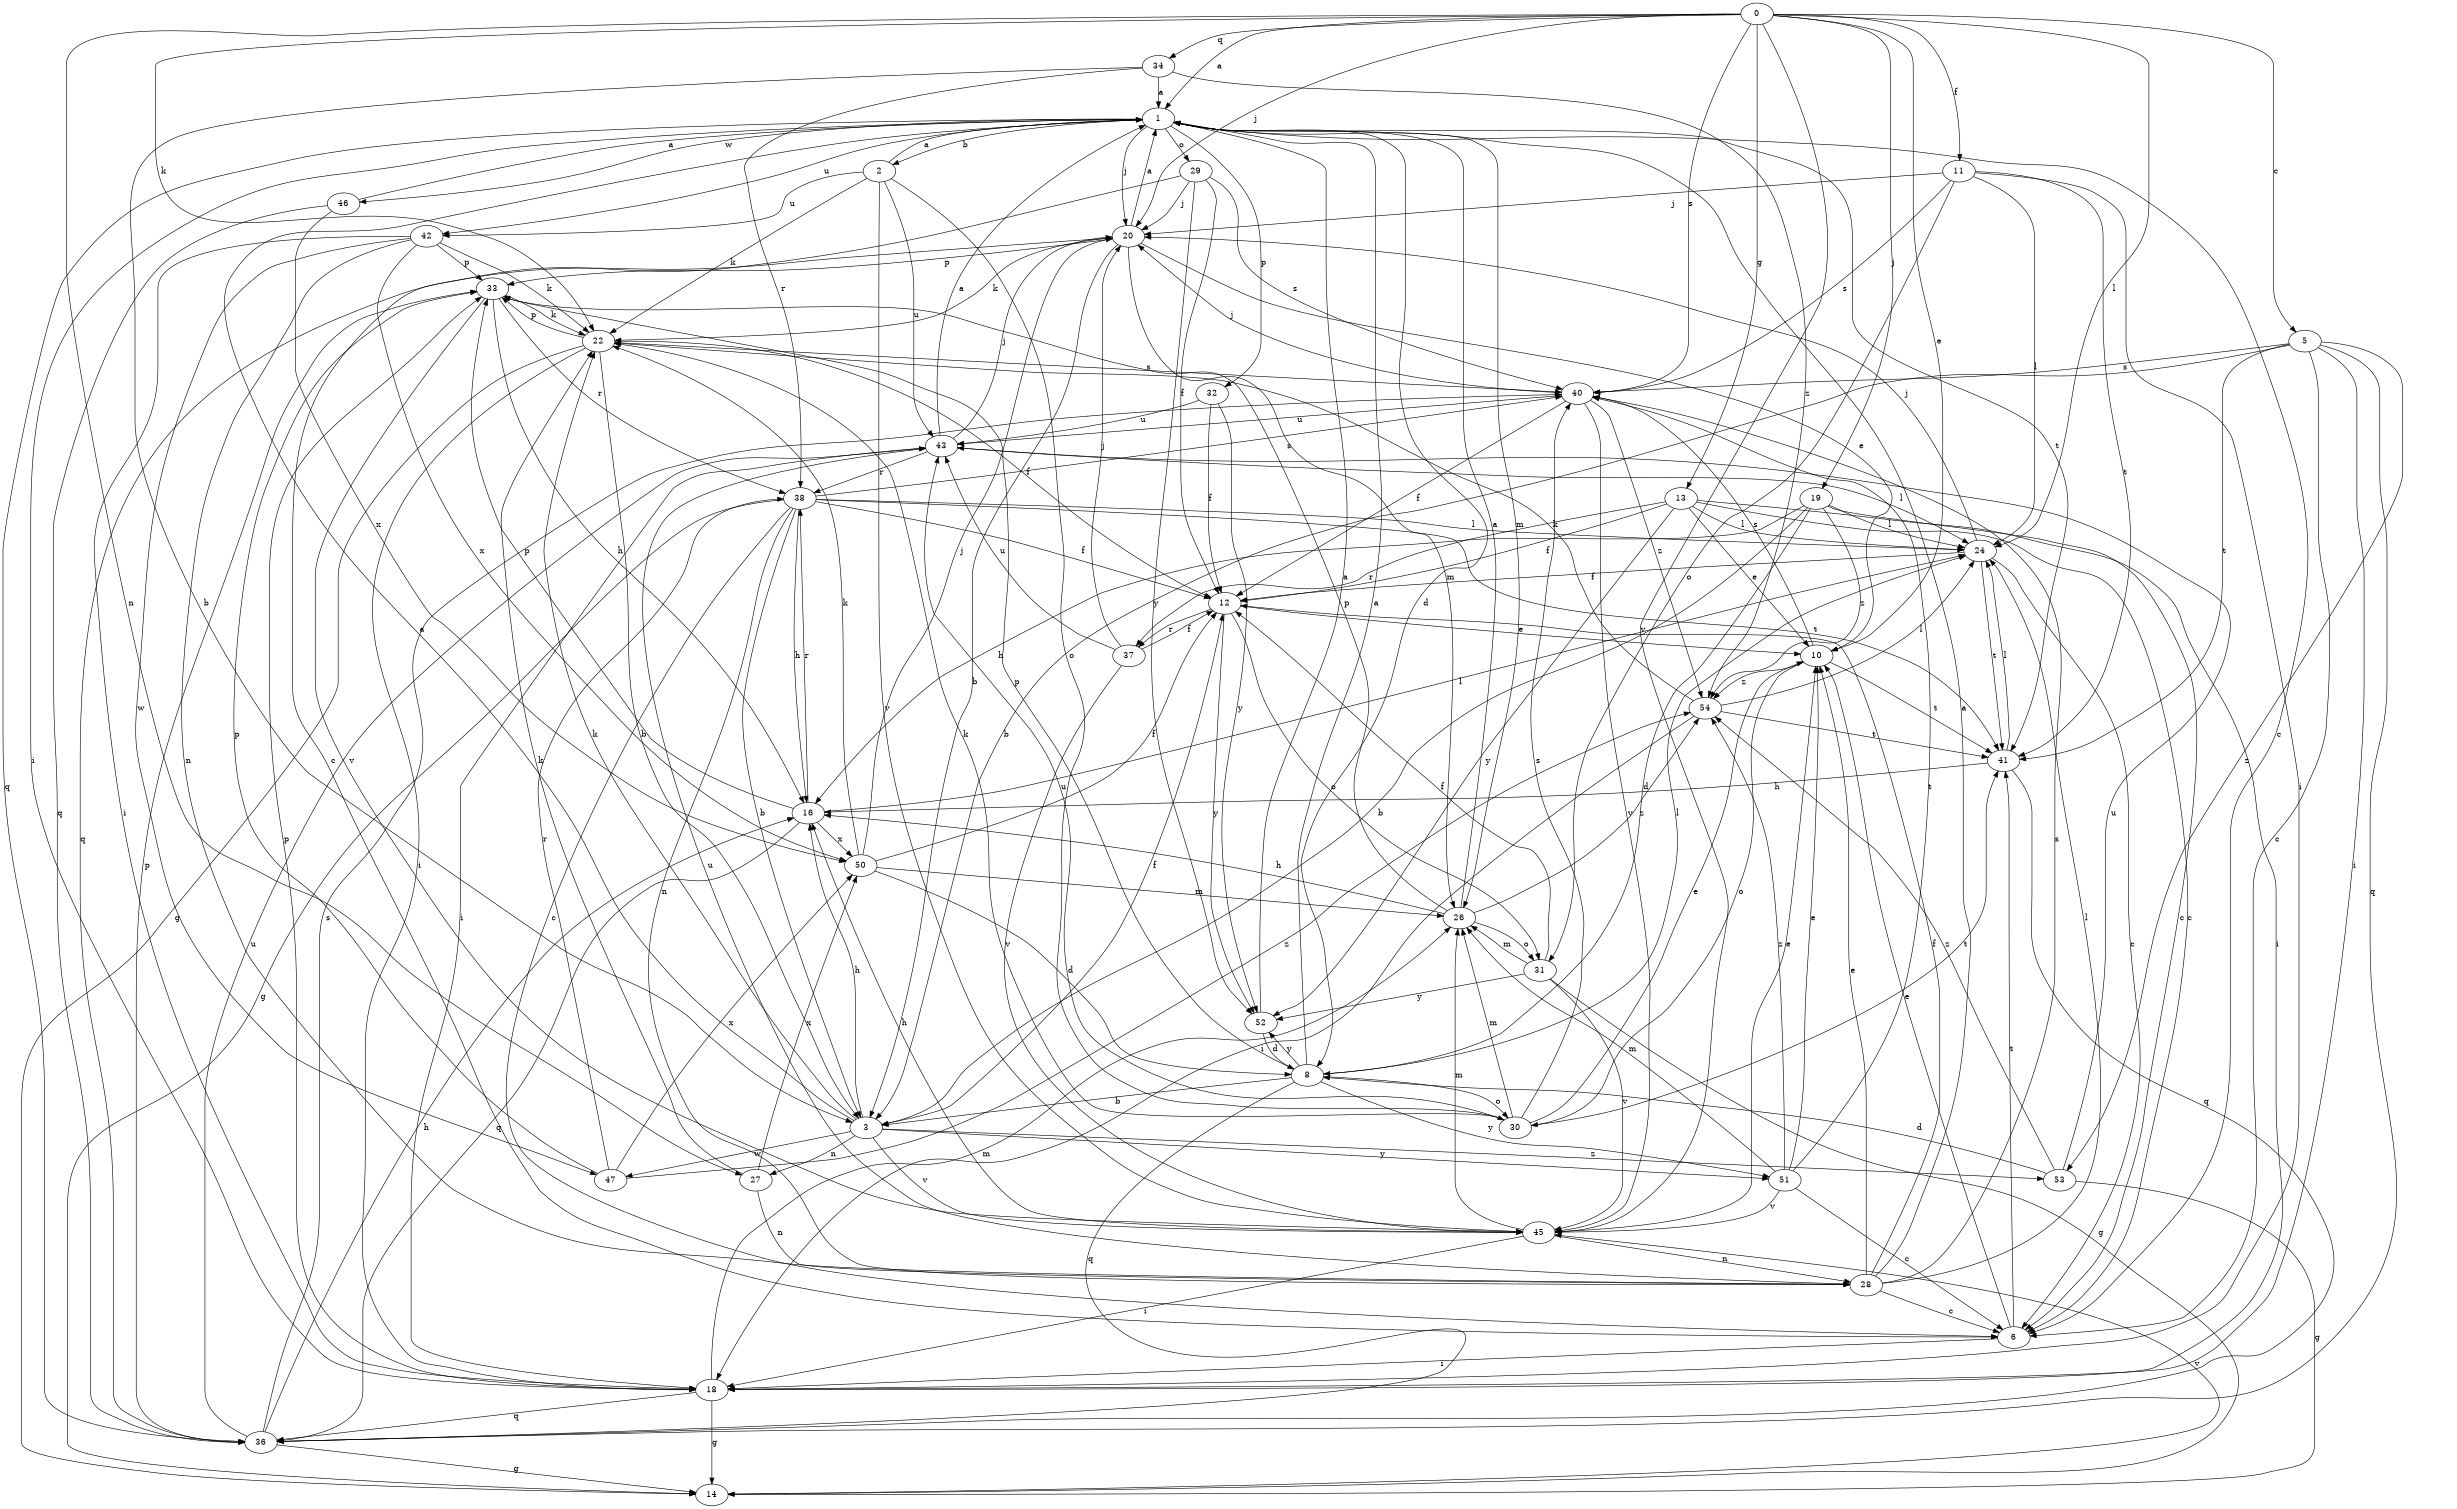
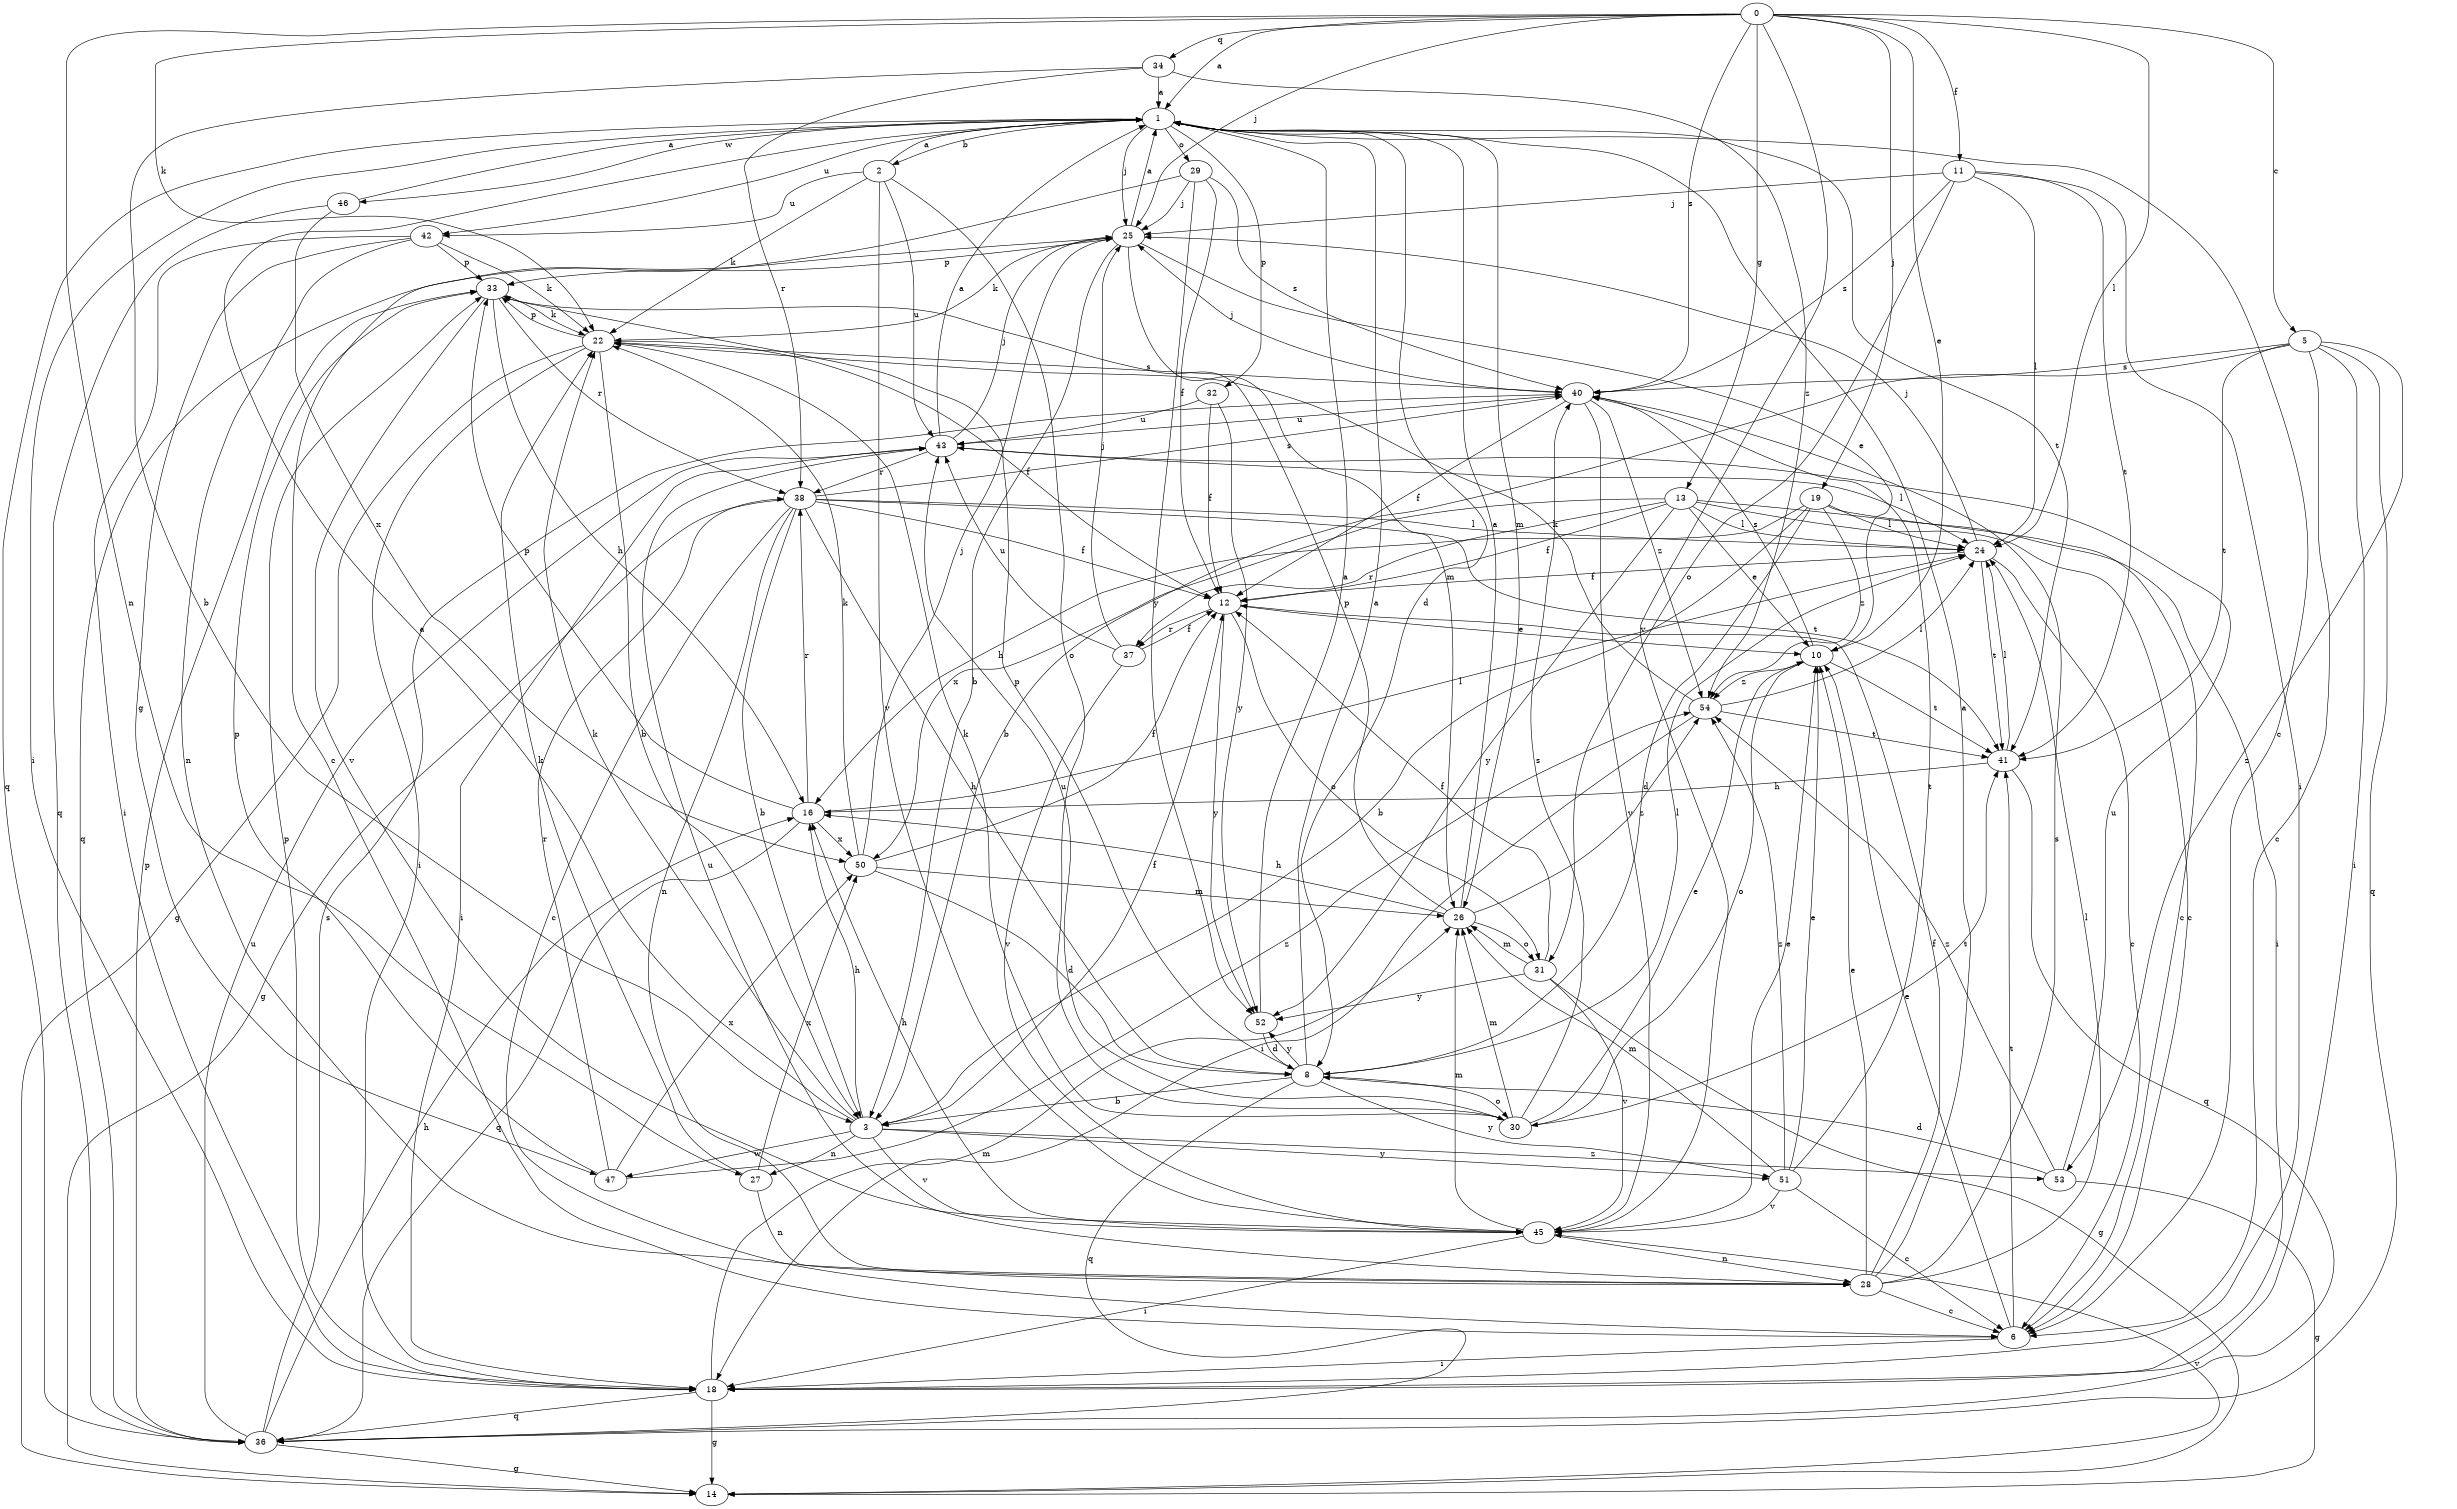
(1128, 236) -> (1128, 236)
(519, 610) -> (1204, 580)
(794, 653) -> (1005, 844)
(141, 708) -> (141, 708)
